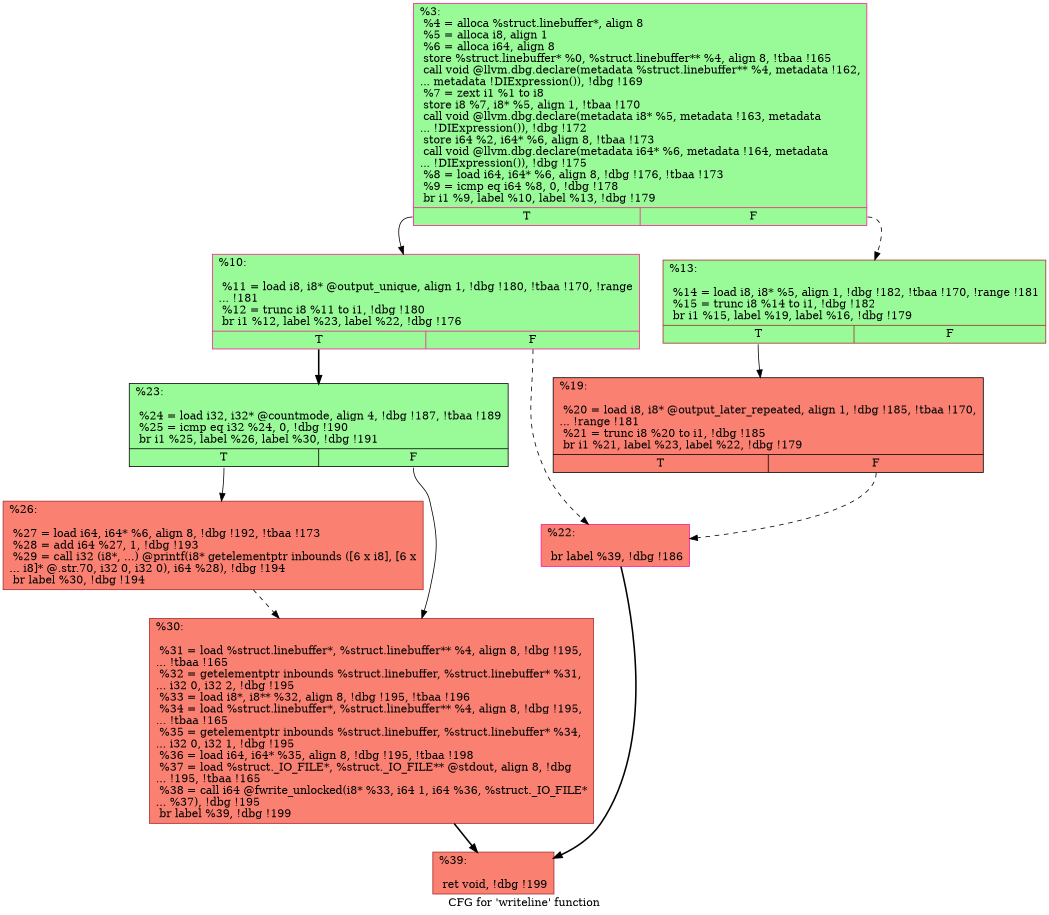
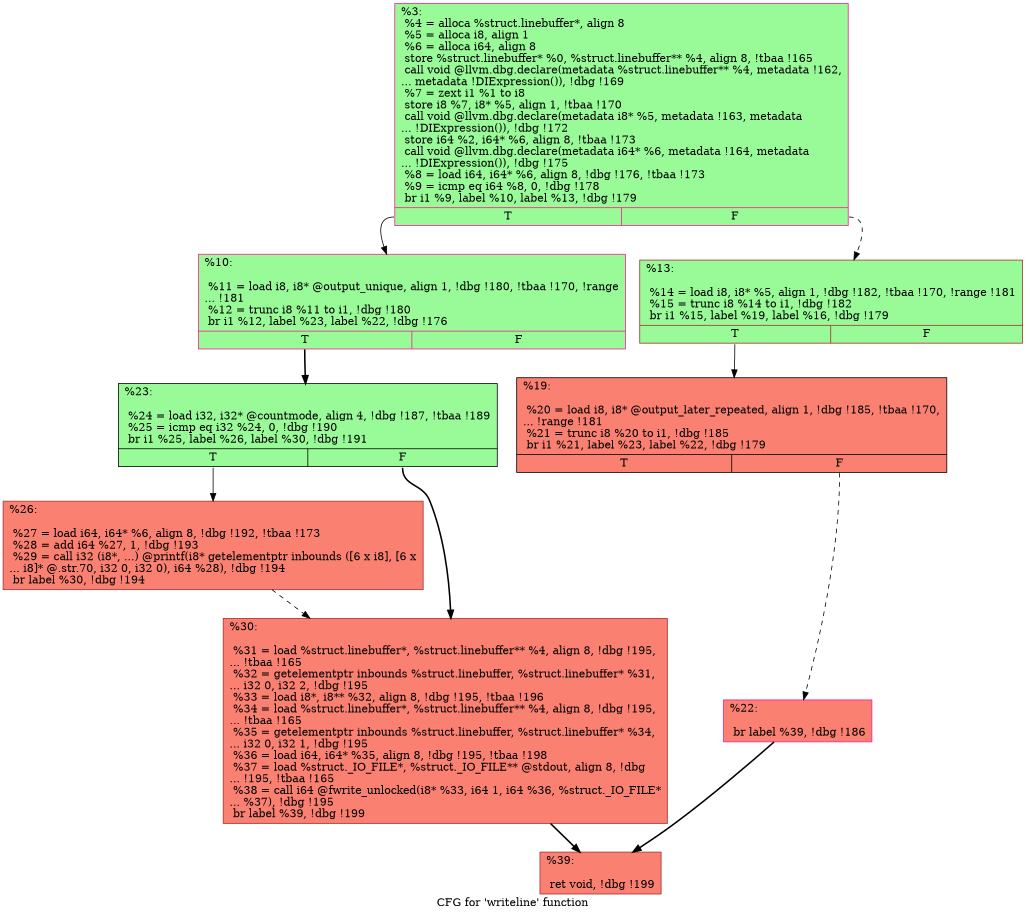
(535, 441) -> none
(436, 537) -> (440, 533)
